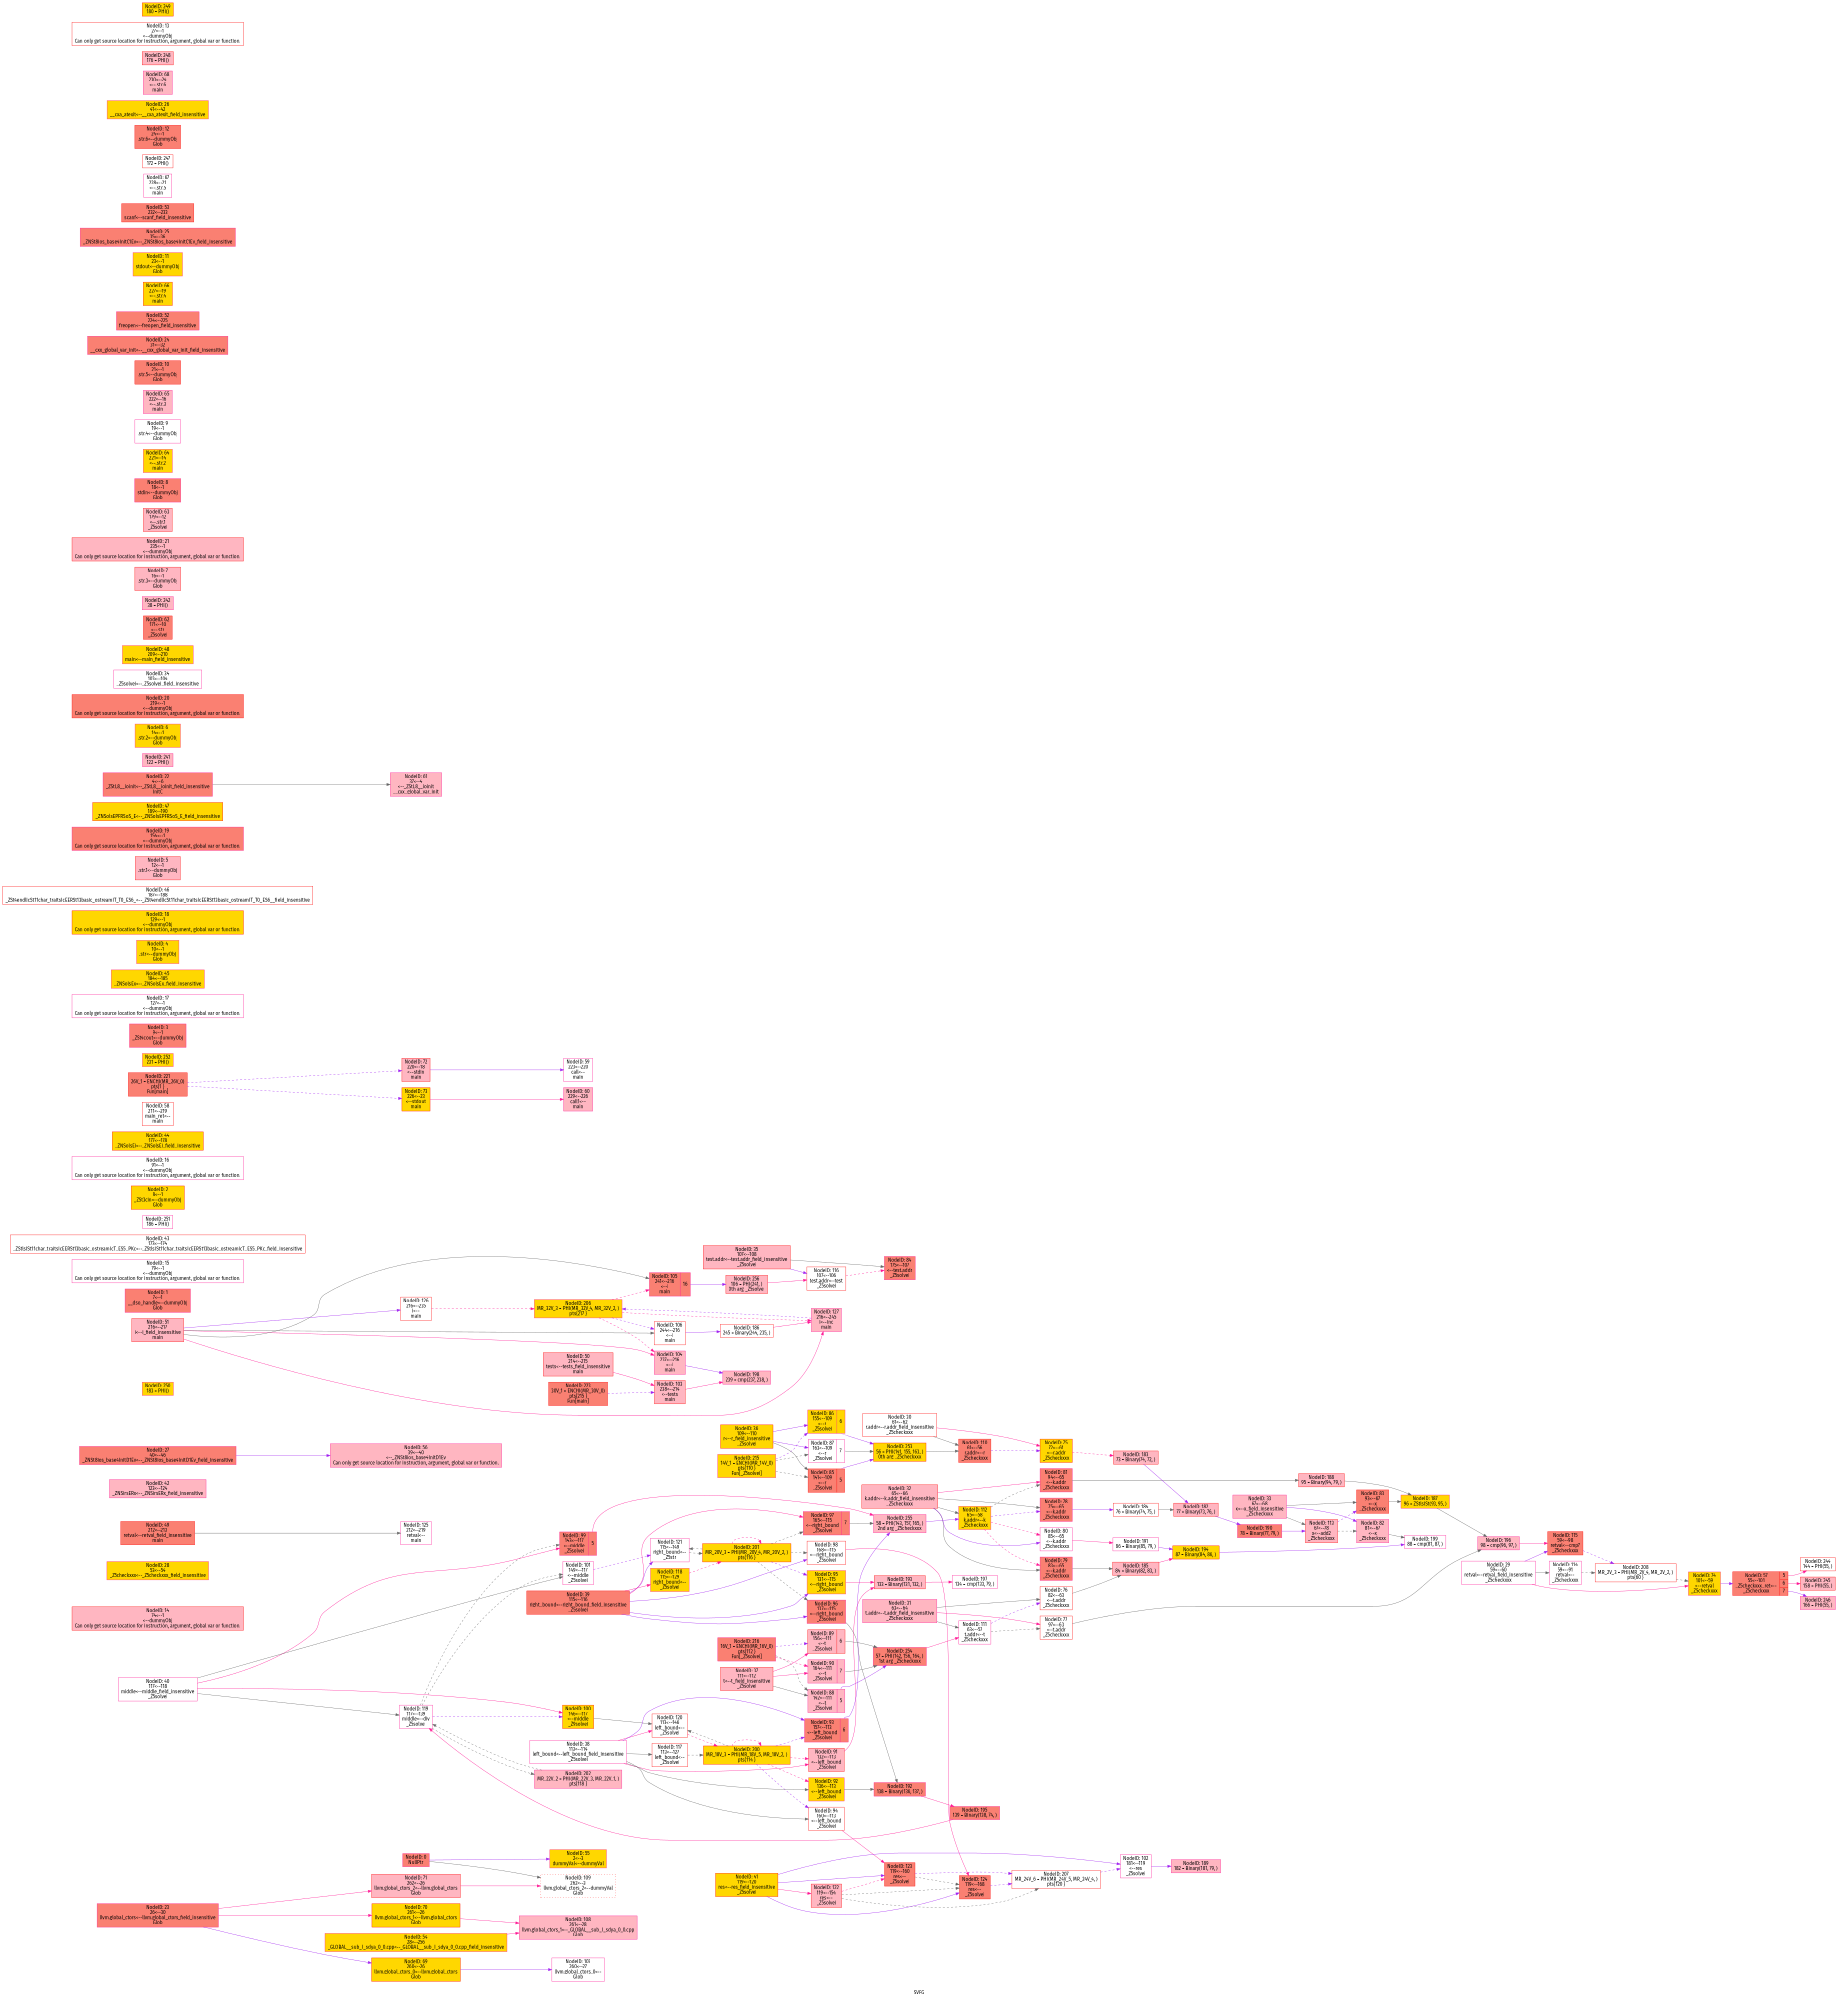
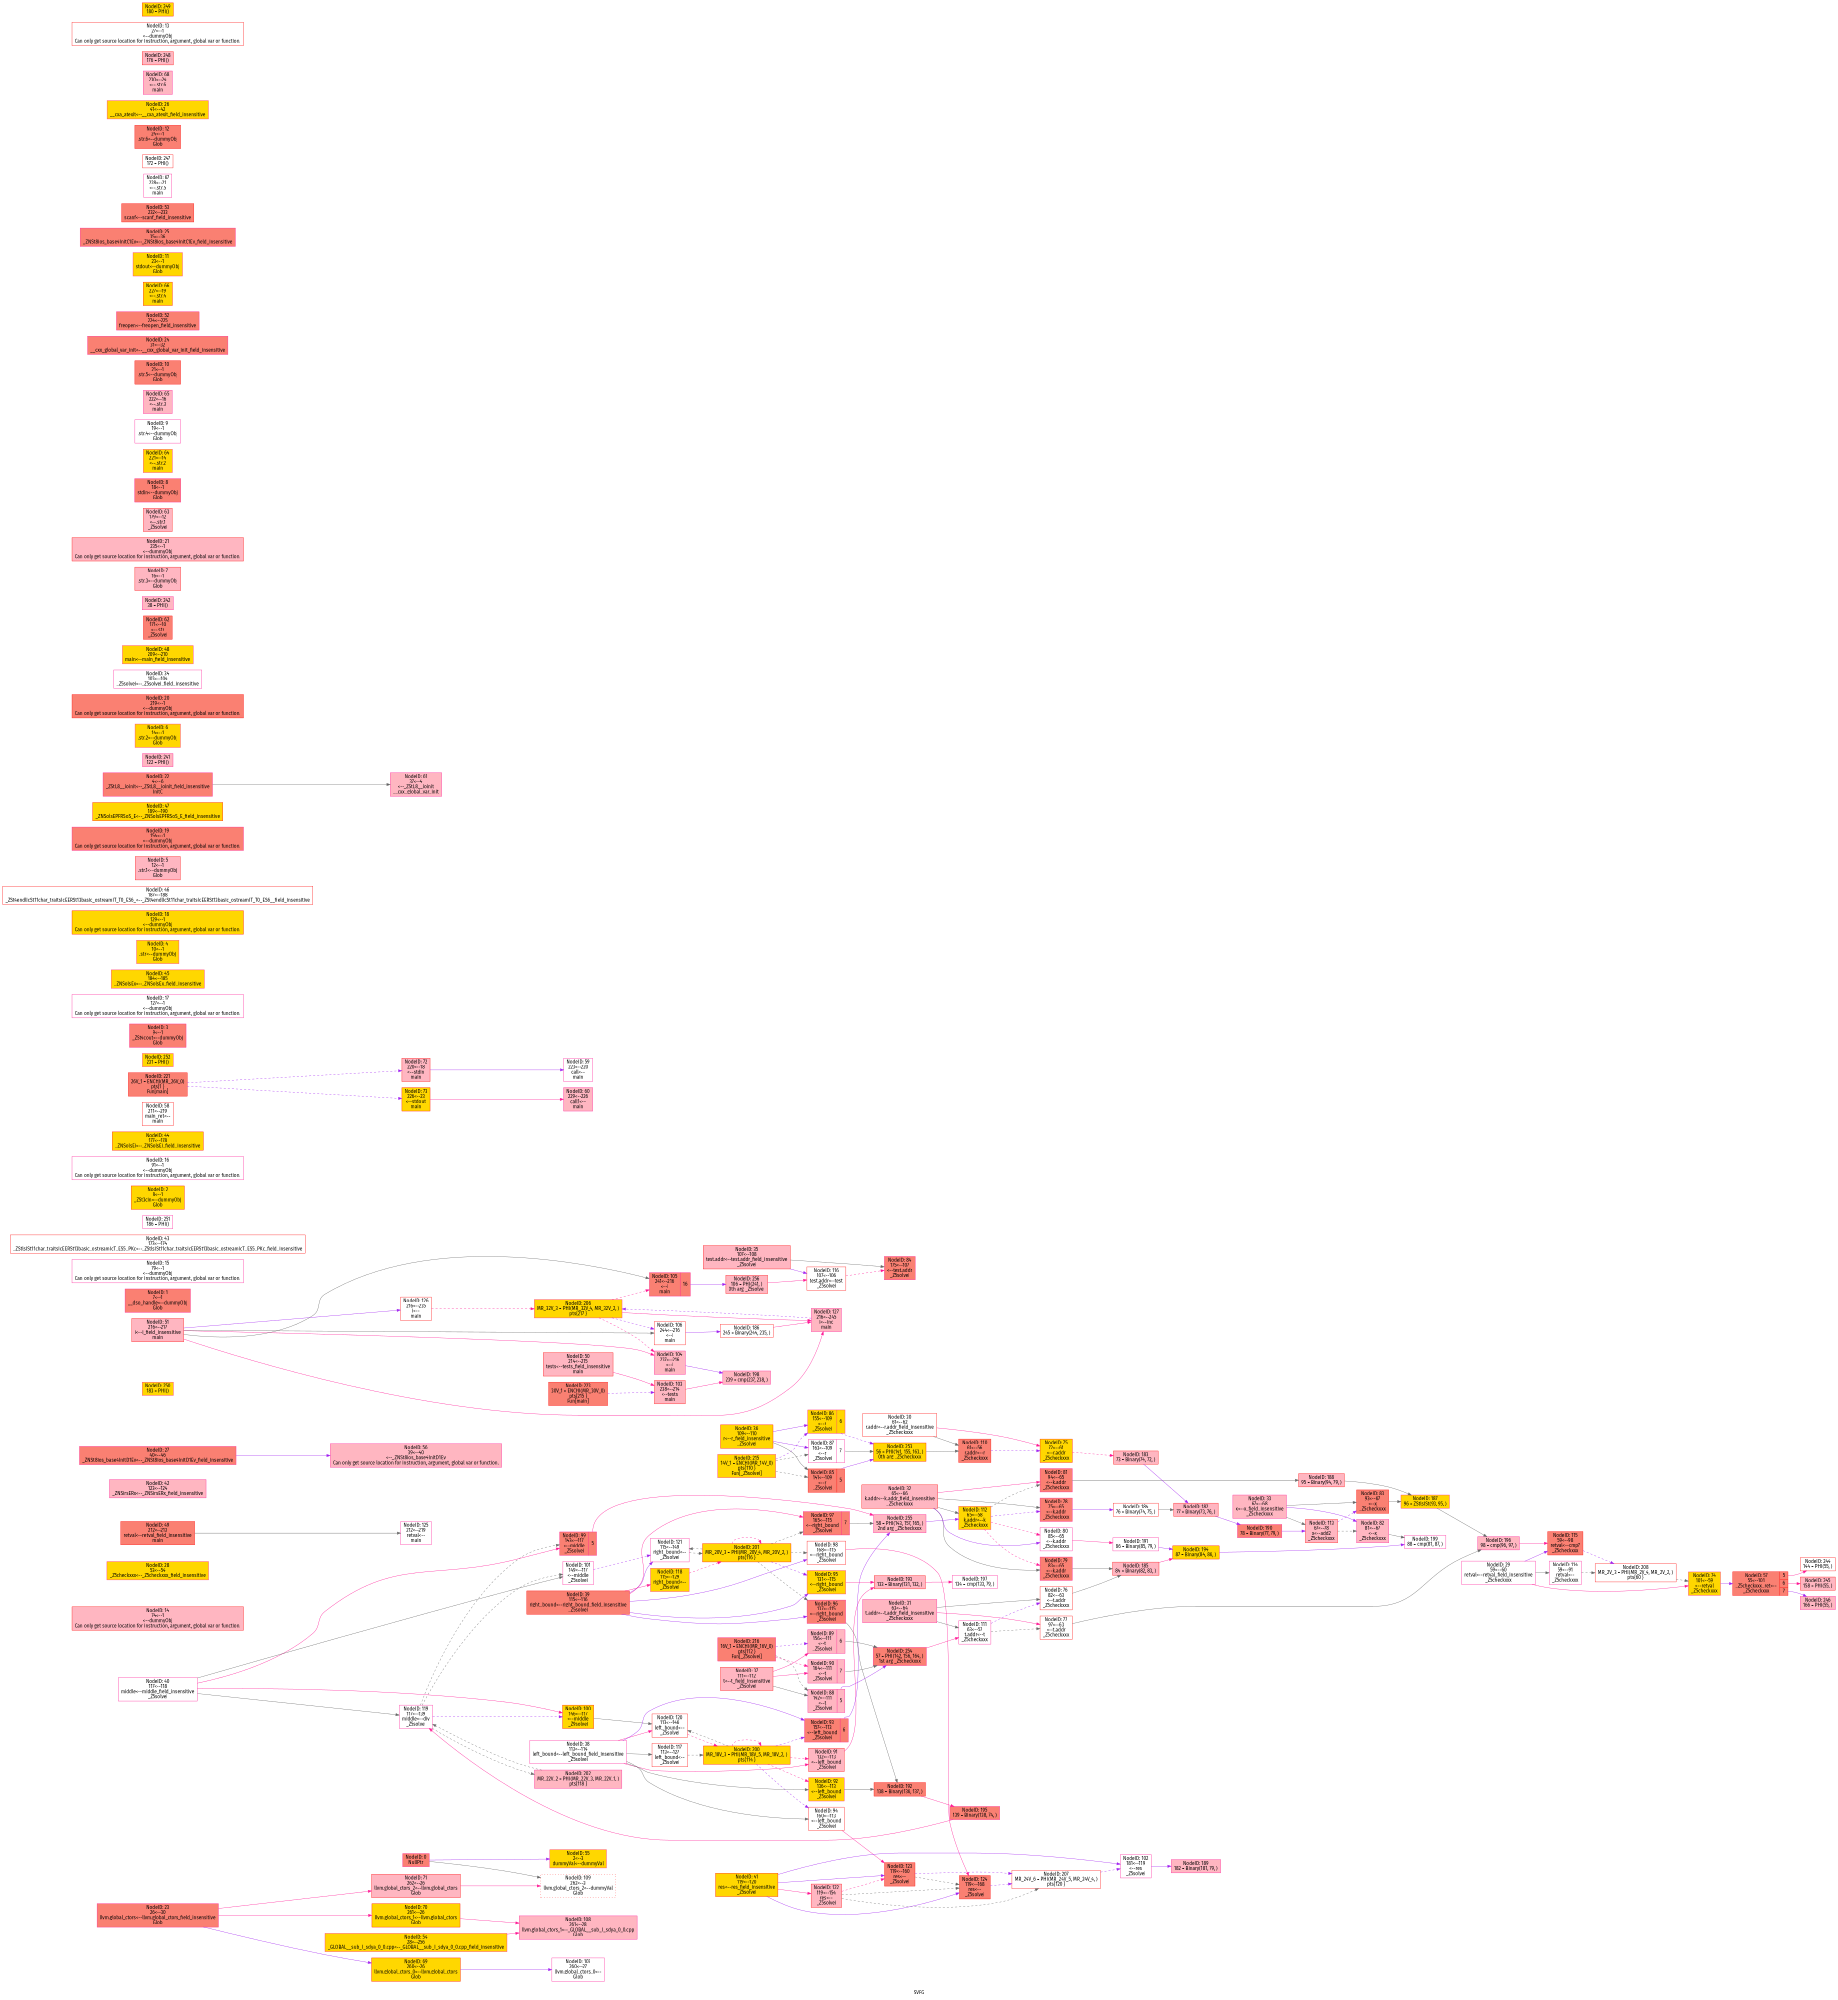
(715, 1317) -> (715, 1317)
(856, 1438) -> (856, 1438)
(670, 1558) -> (670, 1558)
(826, 1642) -> (826, 1642)
(900, 1789) -> (900, 1789)
